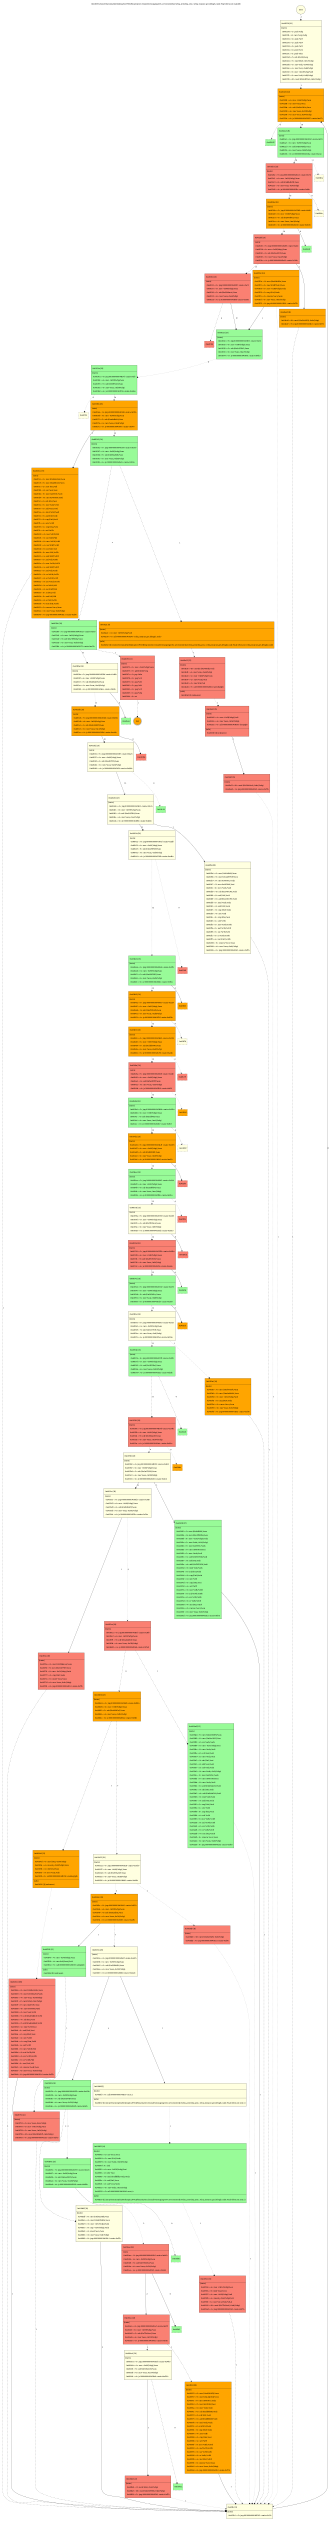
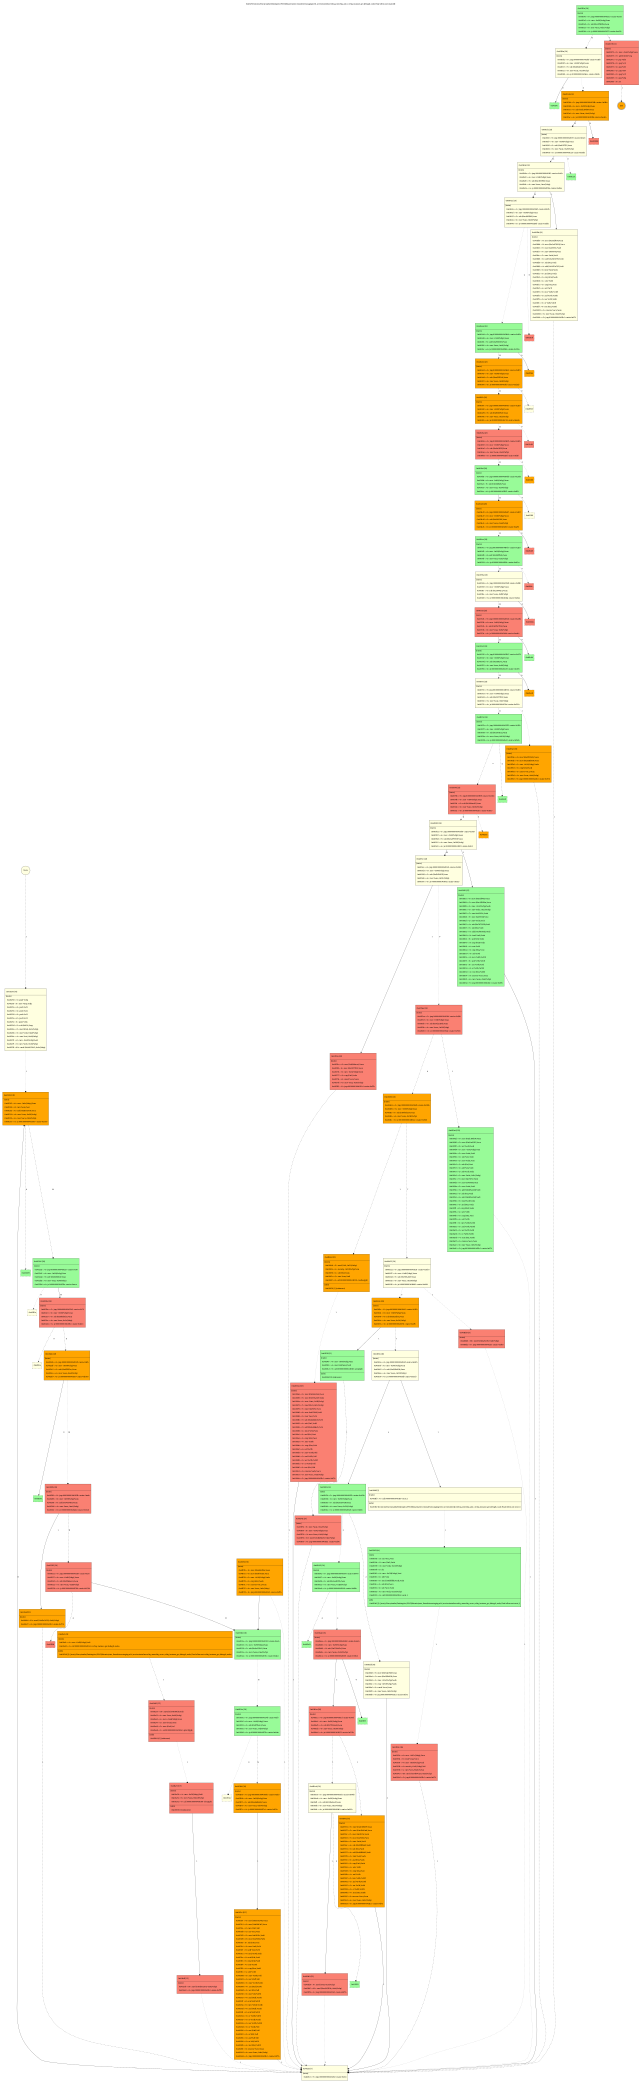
(114, 451) -> none
